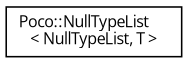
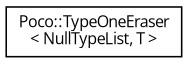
(94, 32) -> (94, 32)
